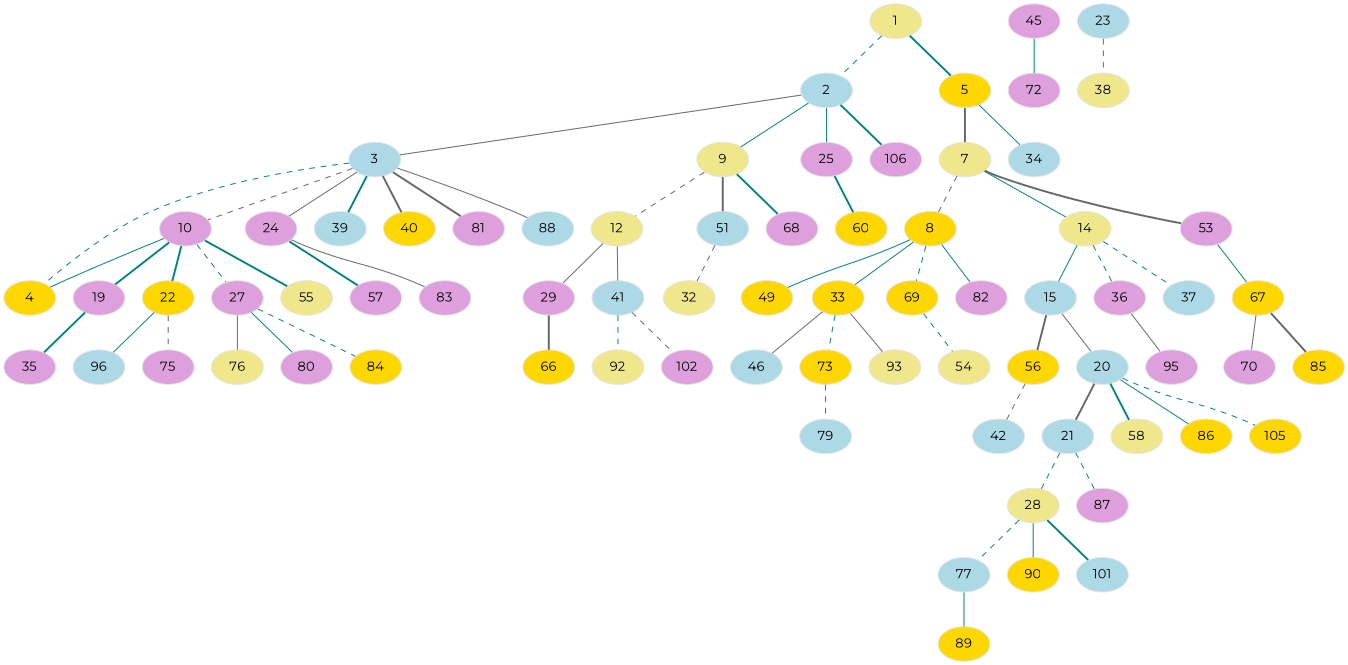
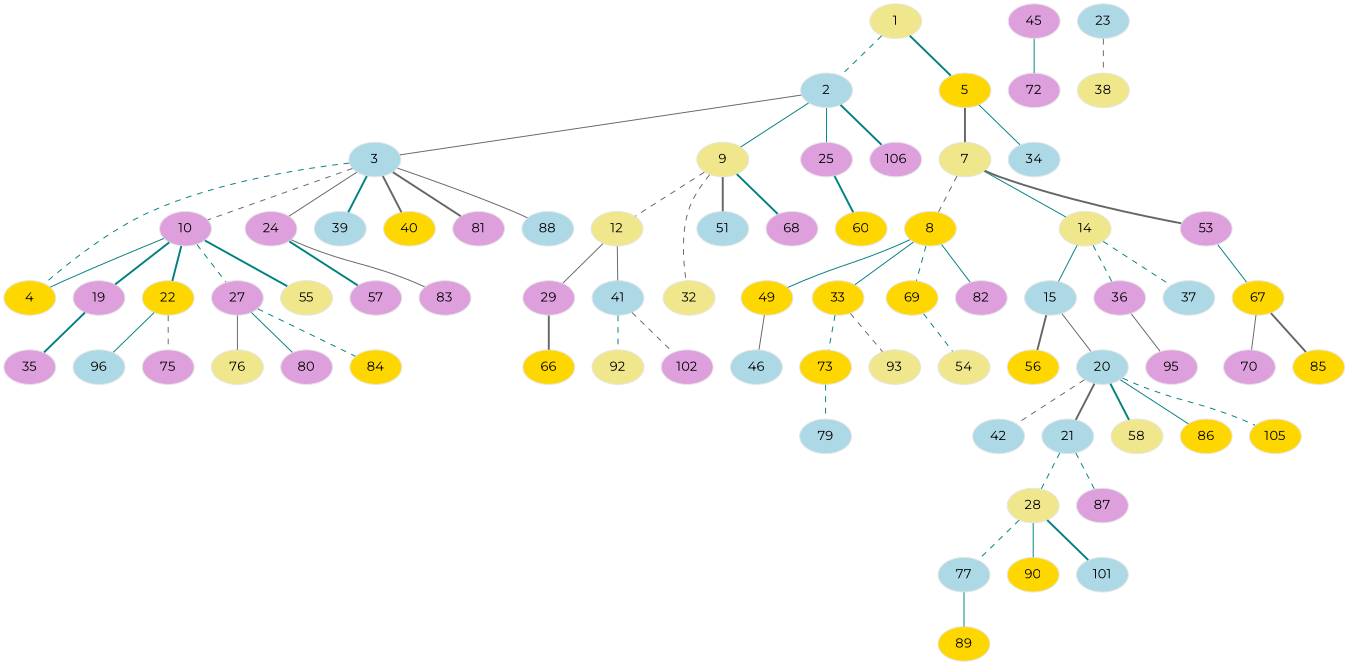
(706, 263) -> (685, 225)
(797, 333) -> (762, 332)
(866, 333) -> (866, 333)
(1016, 402) -> (1050, 402)
